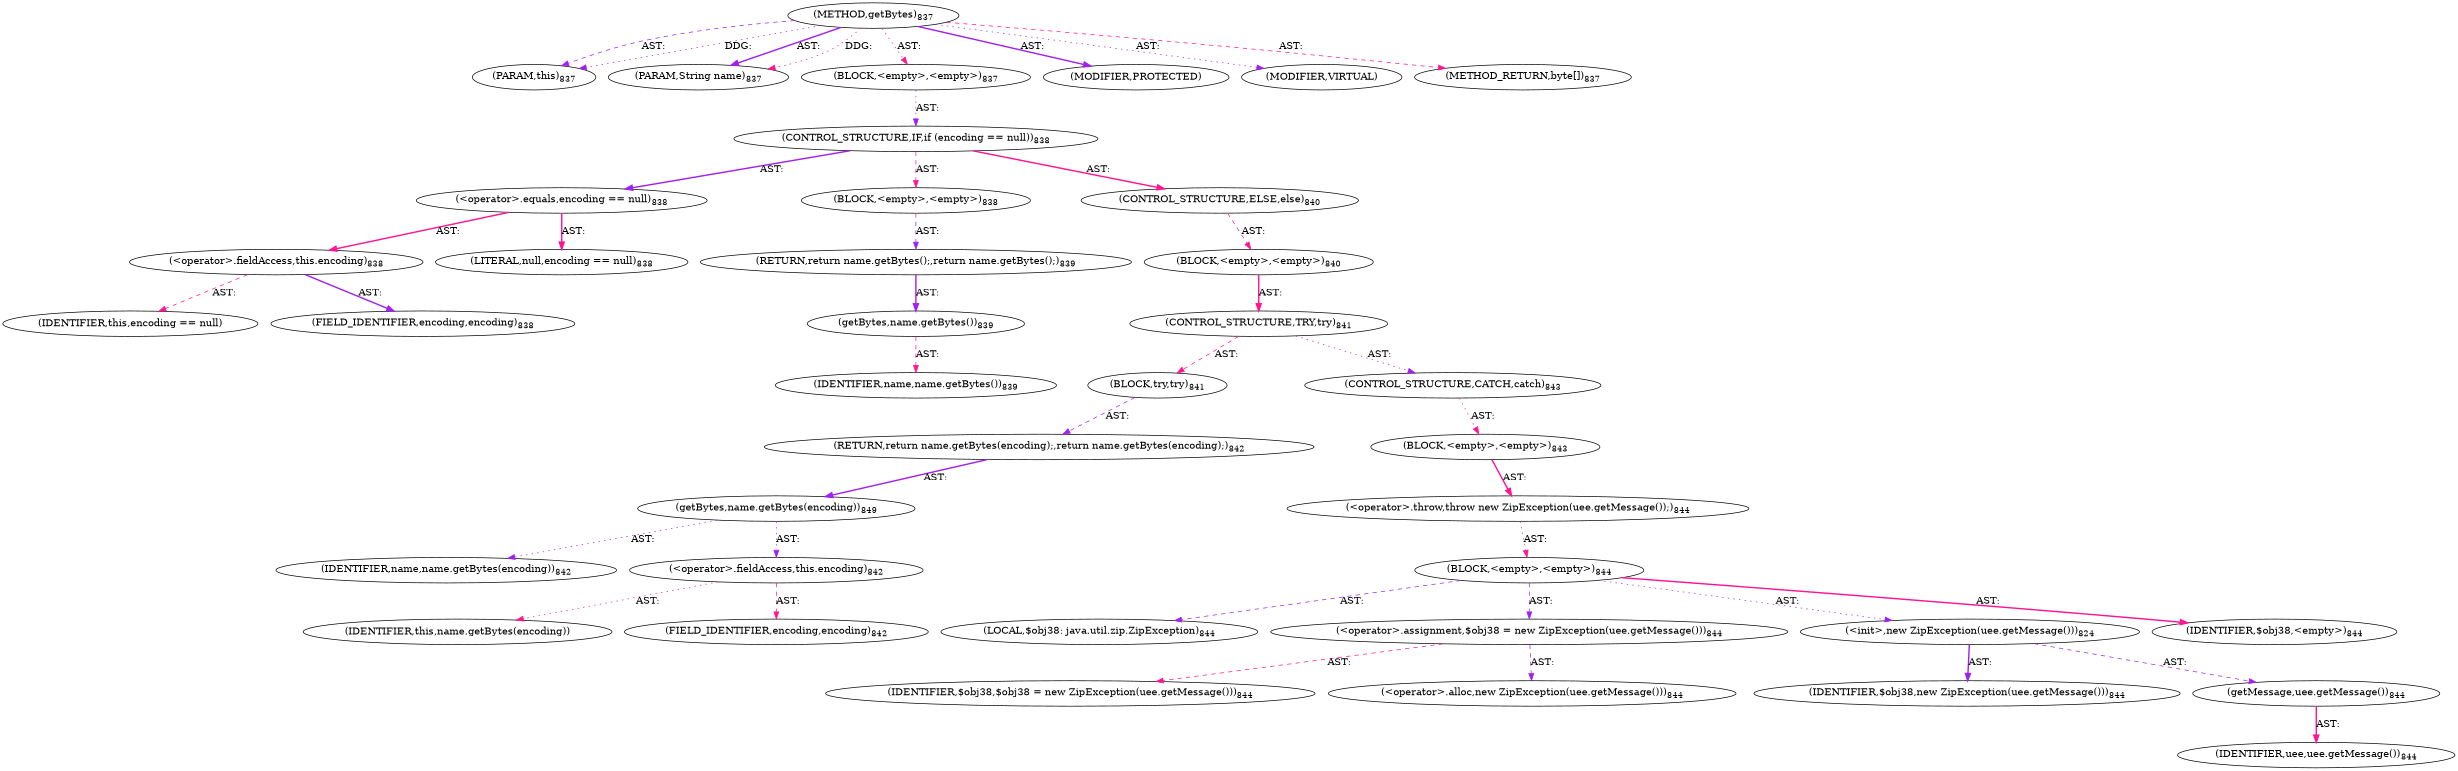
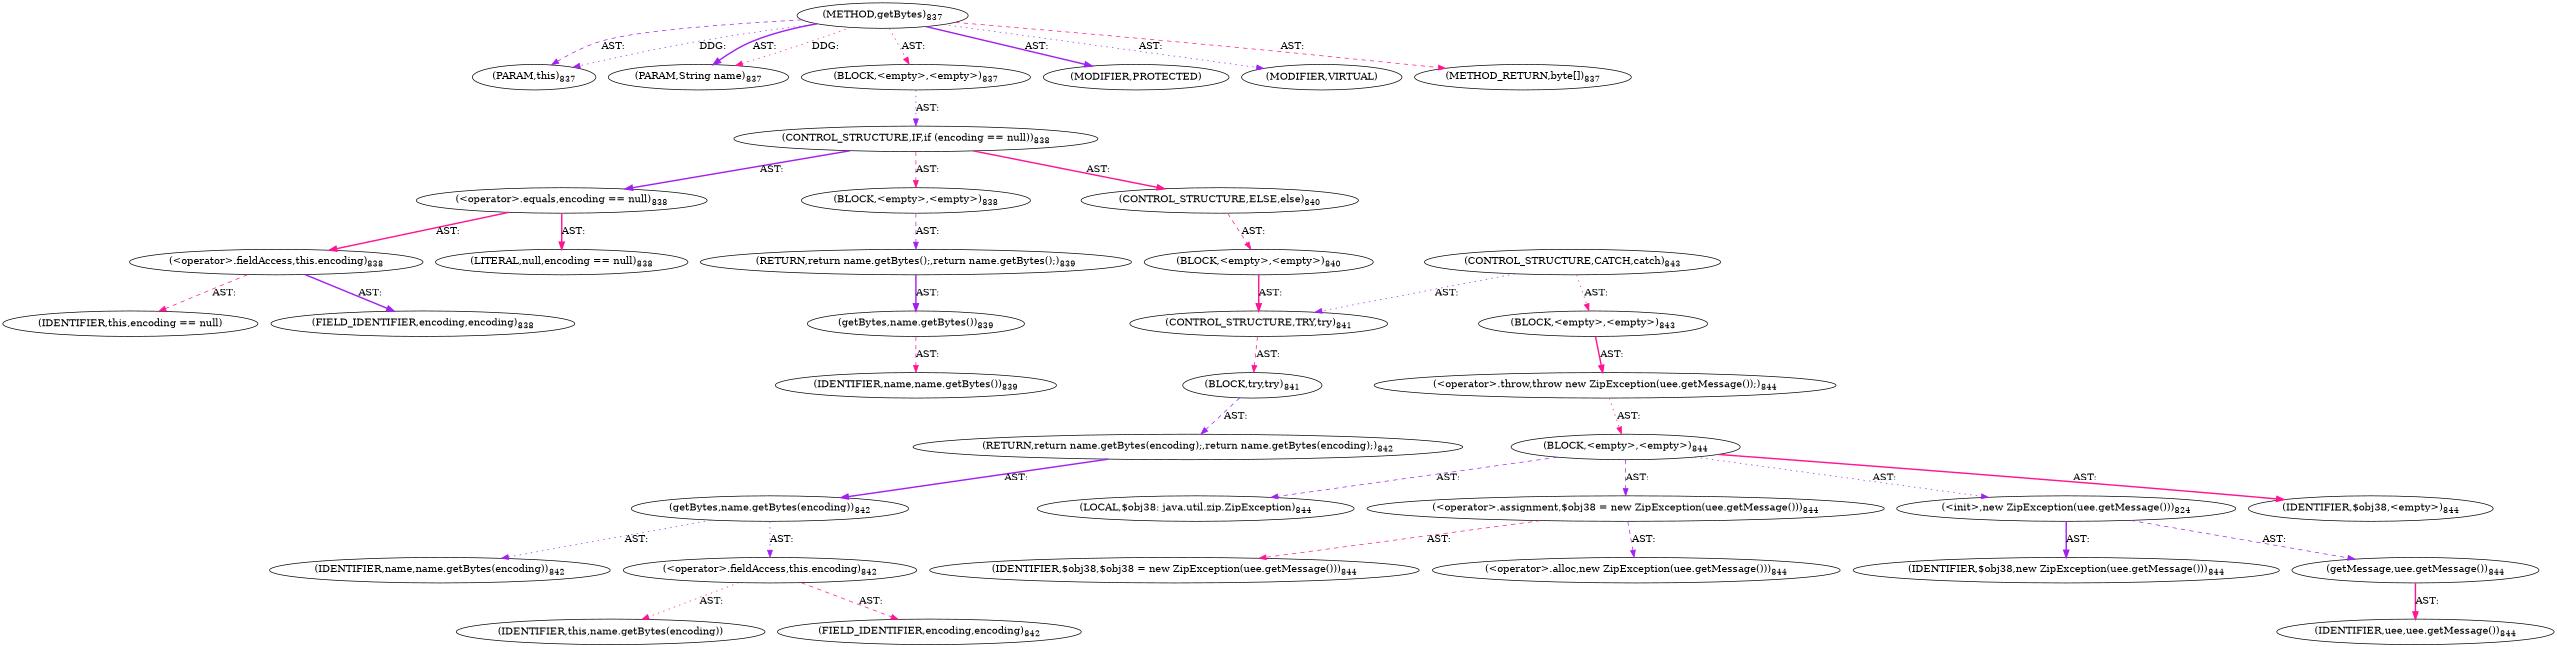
(1352, 353) -> (1418, 292)
(869, 508) -> (863, 508)
